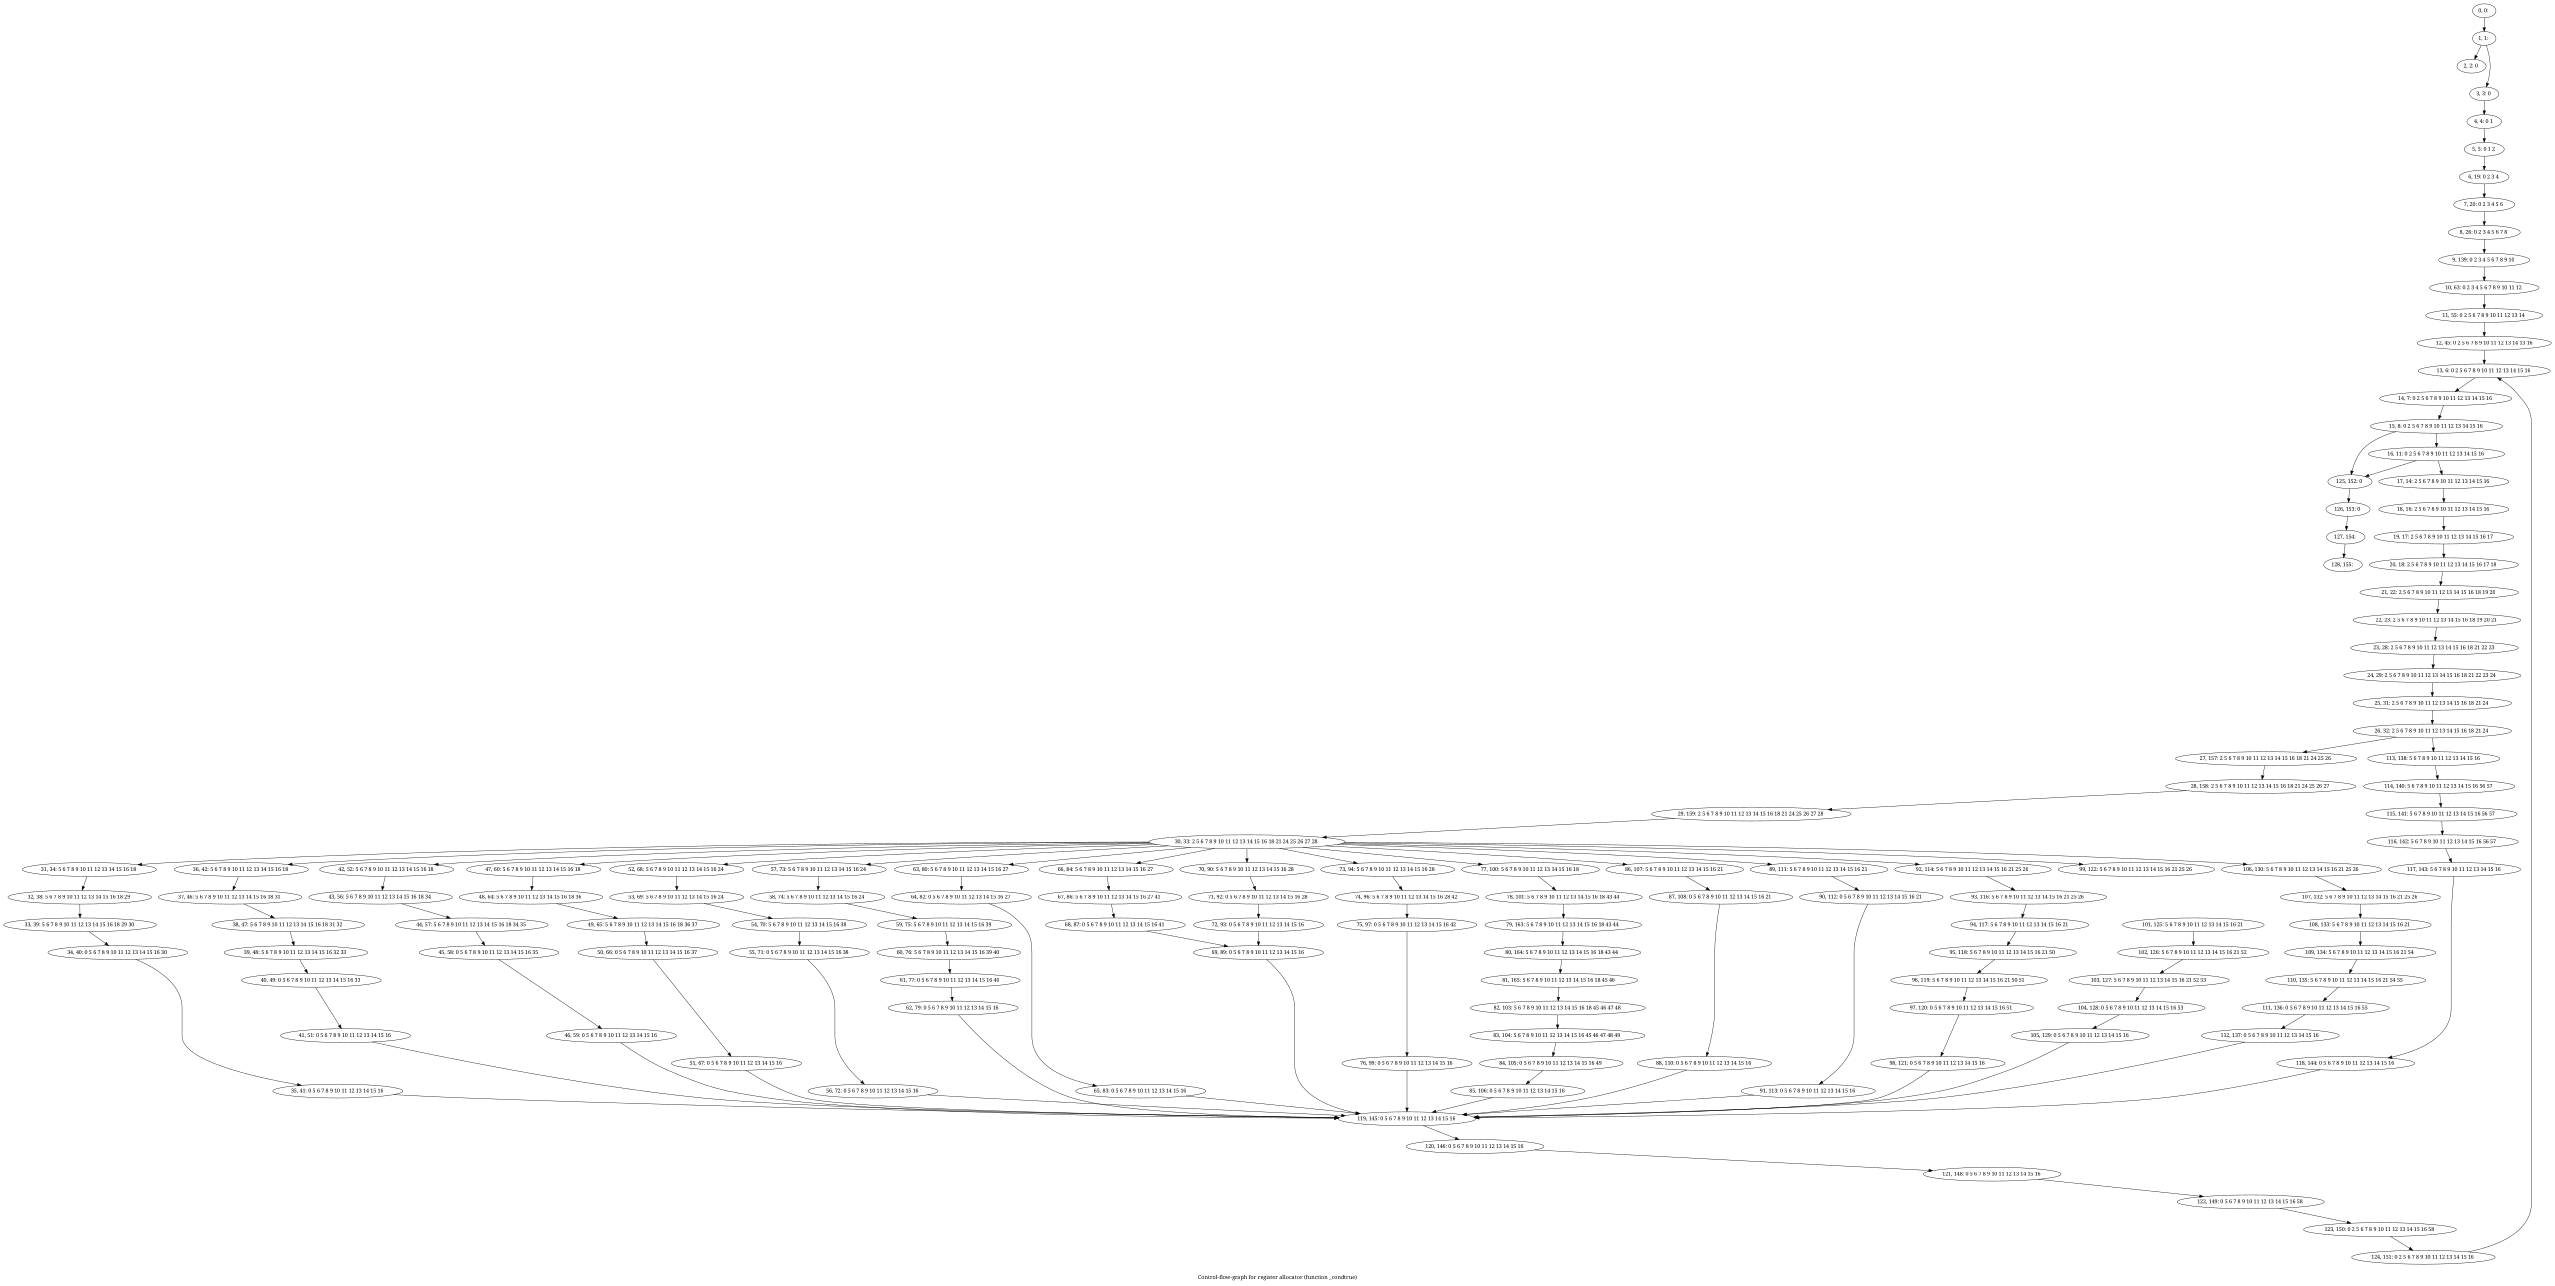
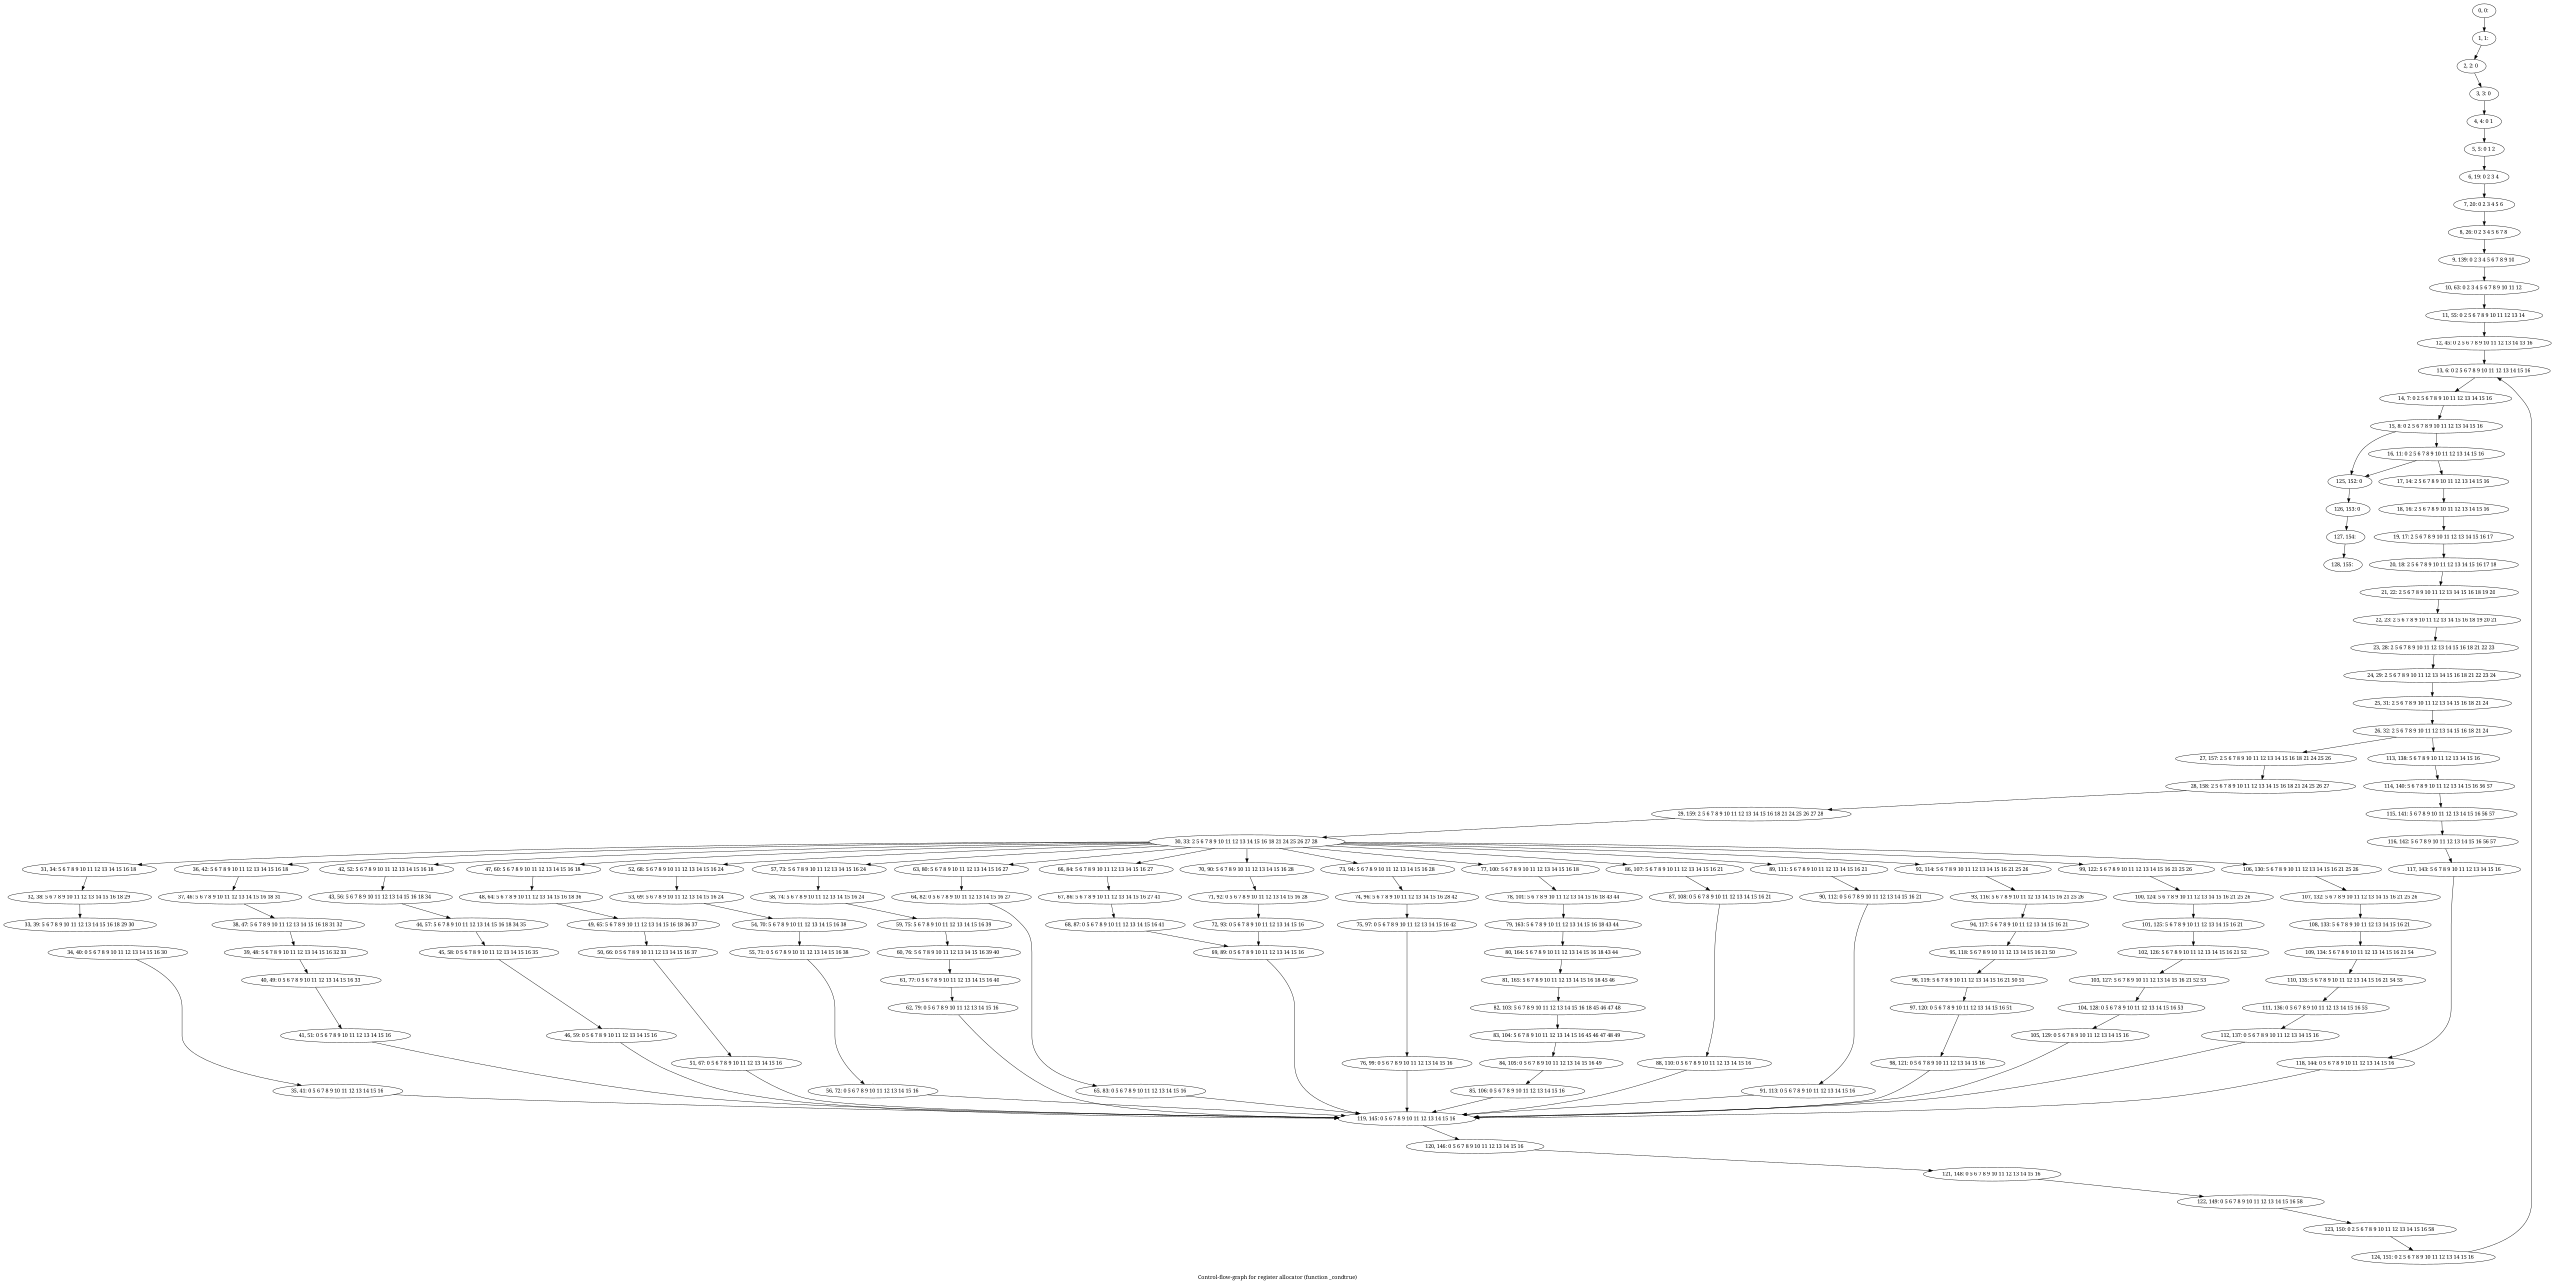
(2490, 64) -> (2477, 78)
none -> (2193, 897)
(97, 938) -> none
